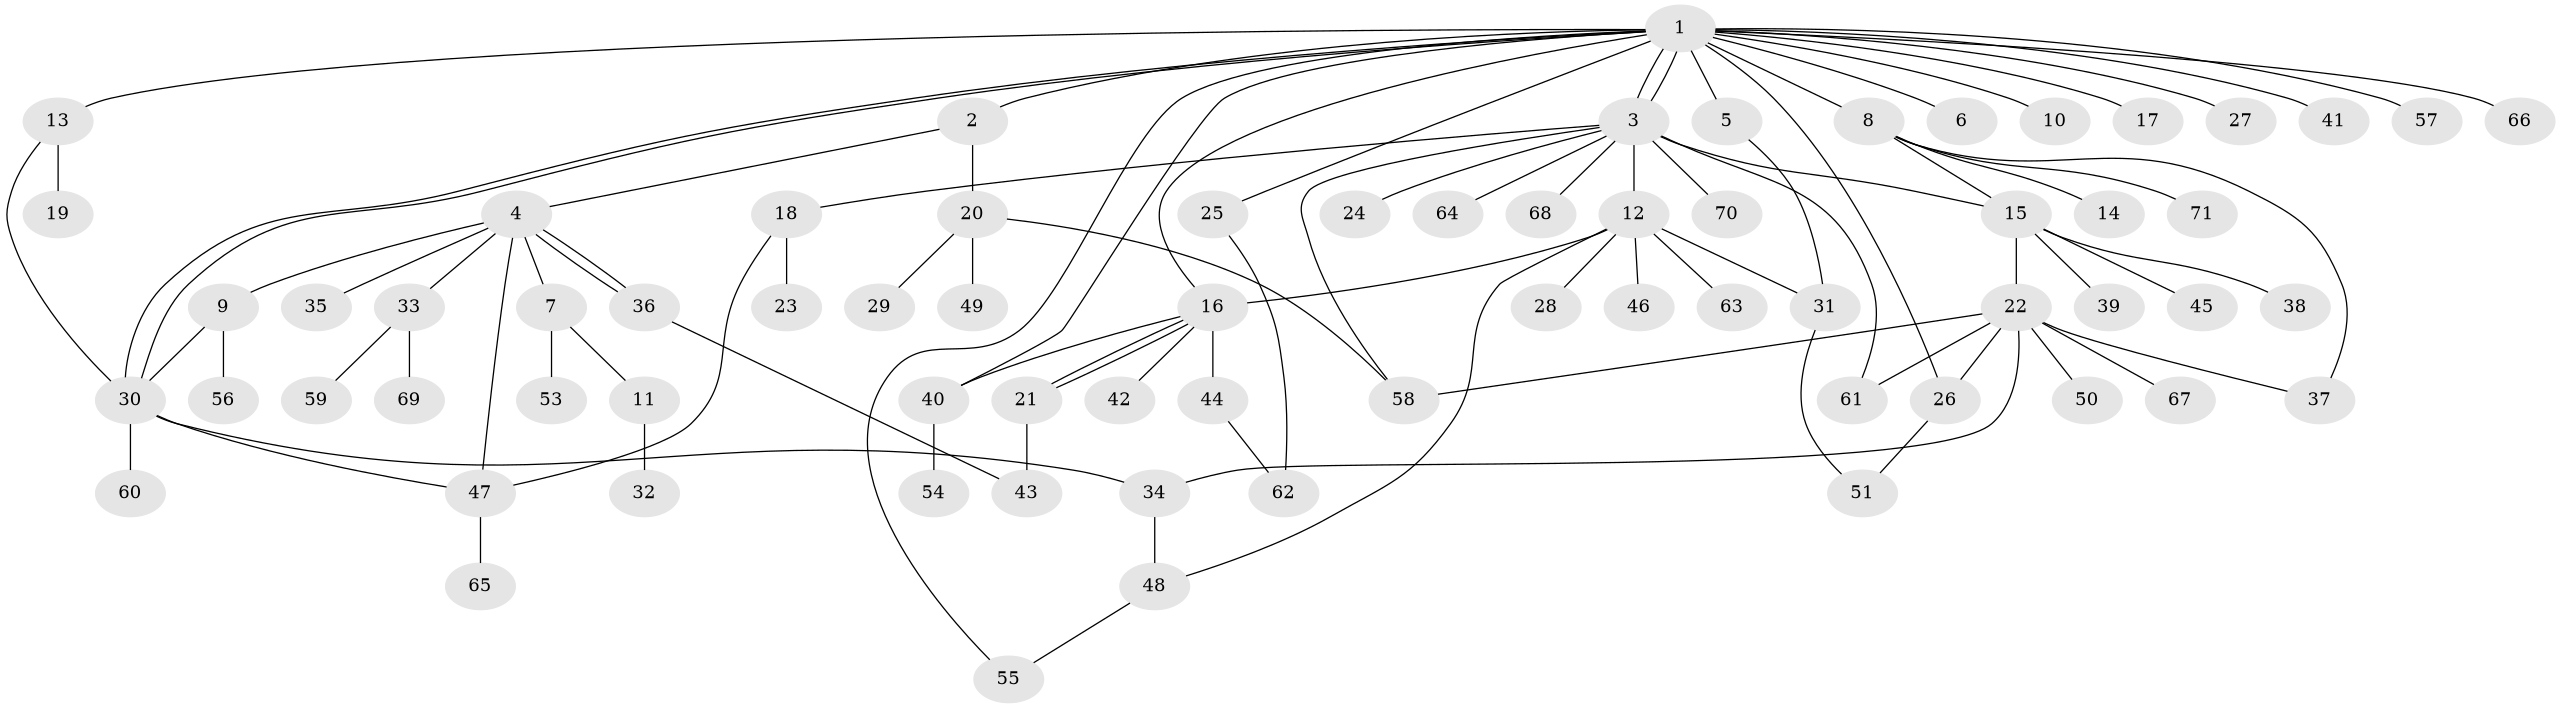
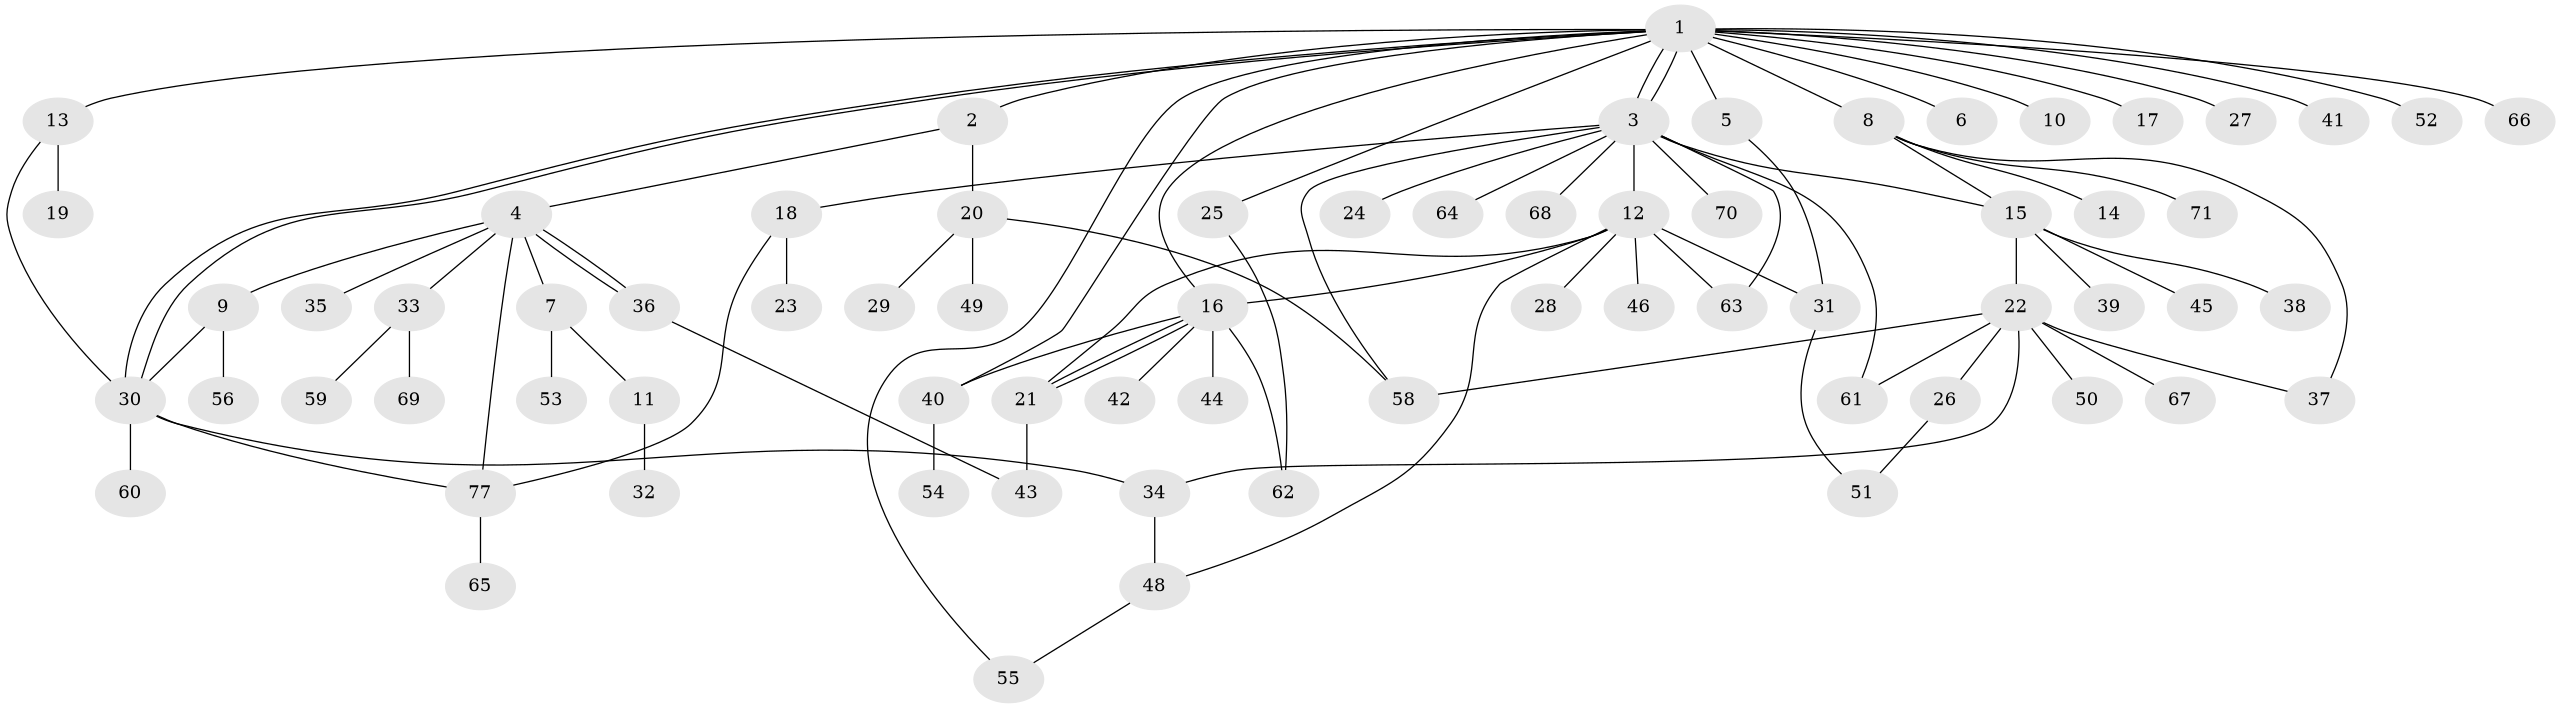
(2427, 121) -> (2427, 121)
none -> (1770, 189)
(1846, 193) -> none
none -> (1324, 251)
(1248, 447) -> (1266, 395)
(480, 493) -> (480, 493)
